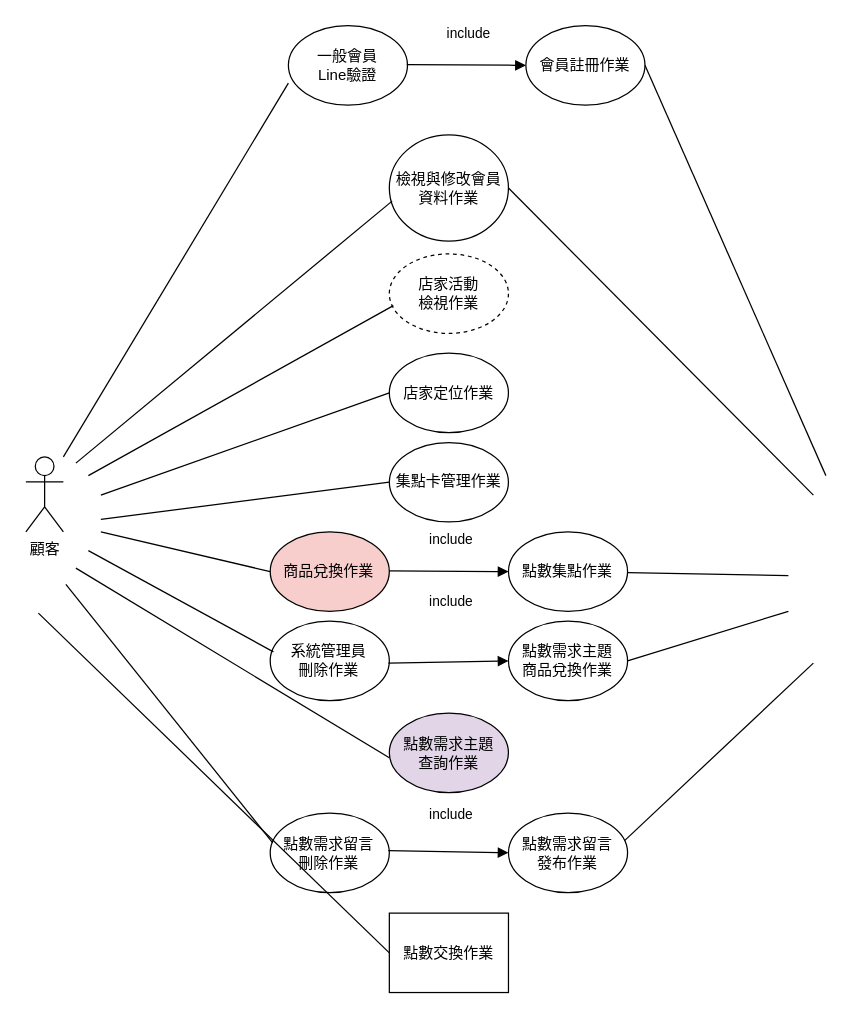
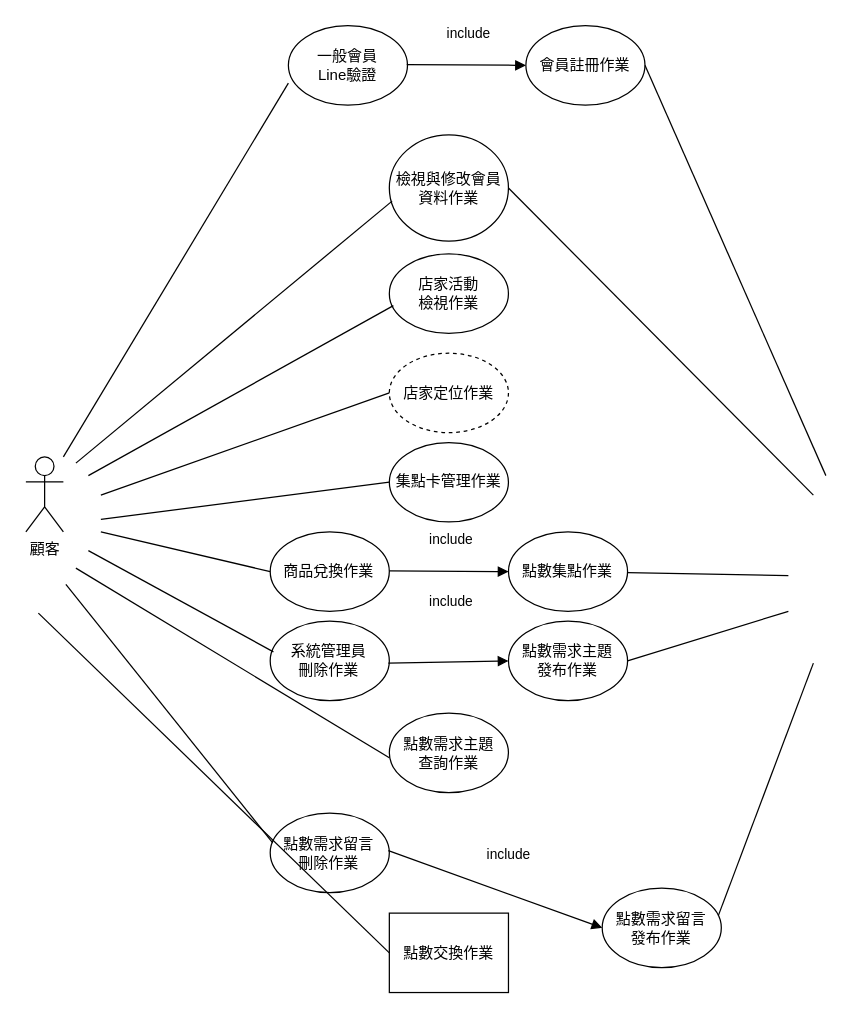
(449, 294) -> (449, 294)
(449, 393) -> (449, 393)
(330, 572) -> (330, 572)
(568, 661) -> (568, 661)
(449, 753) -> (449, 753)
(568, 853) -> (662, 928)
